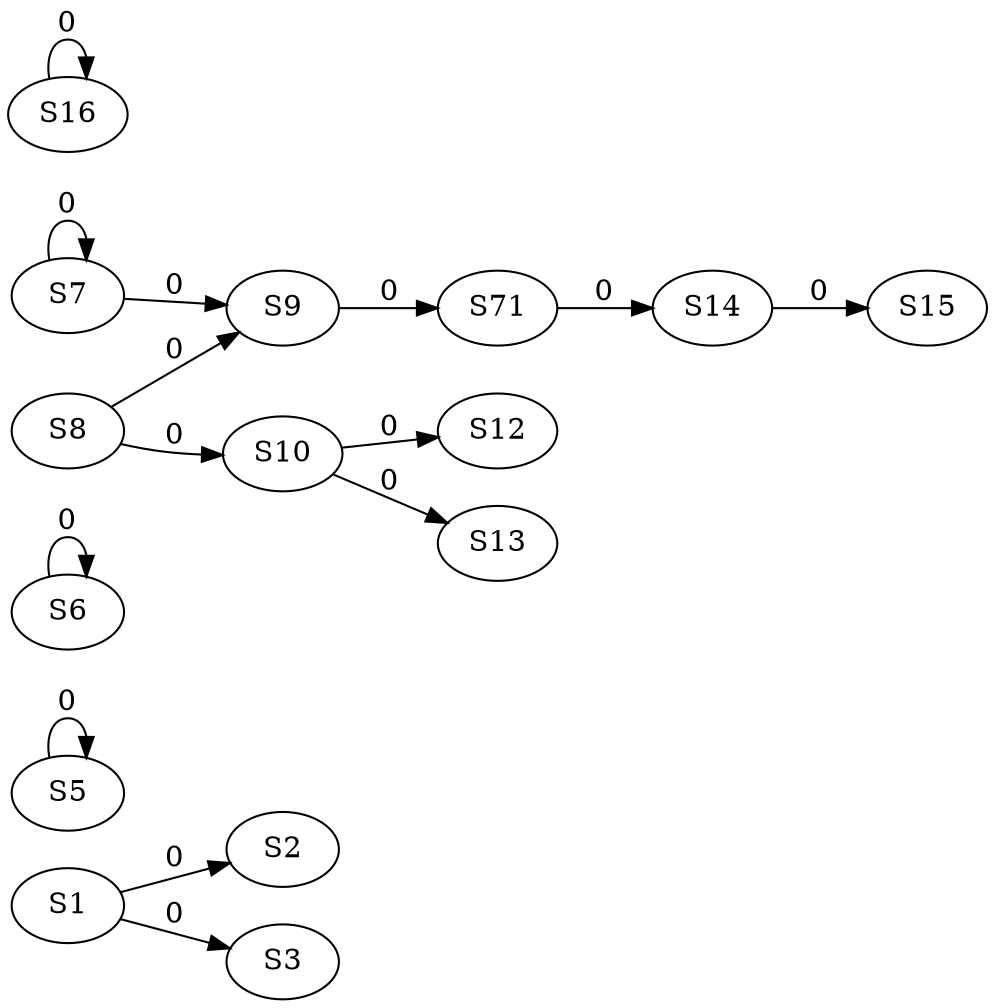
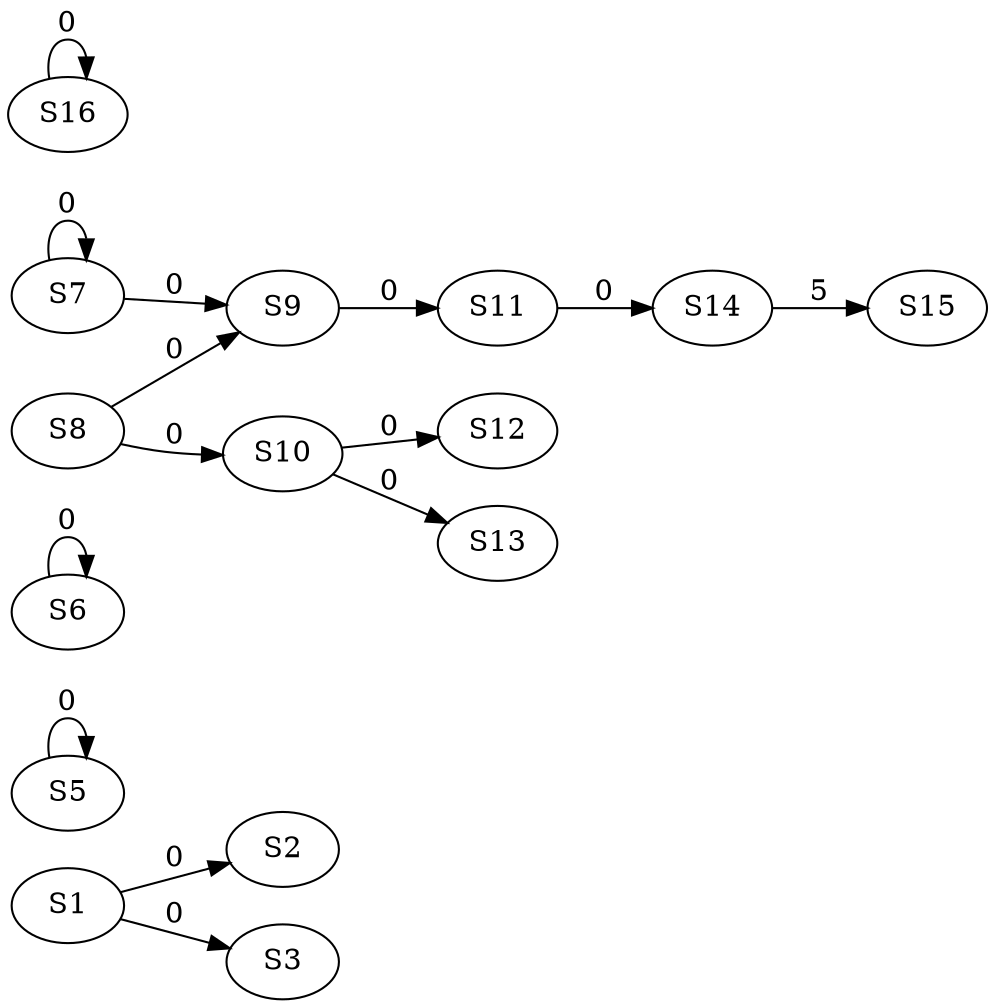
(820, 293) -> (820, 293)
(498, 308) -> (498, 308)
